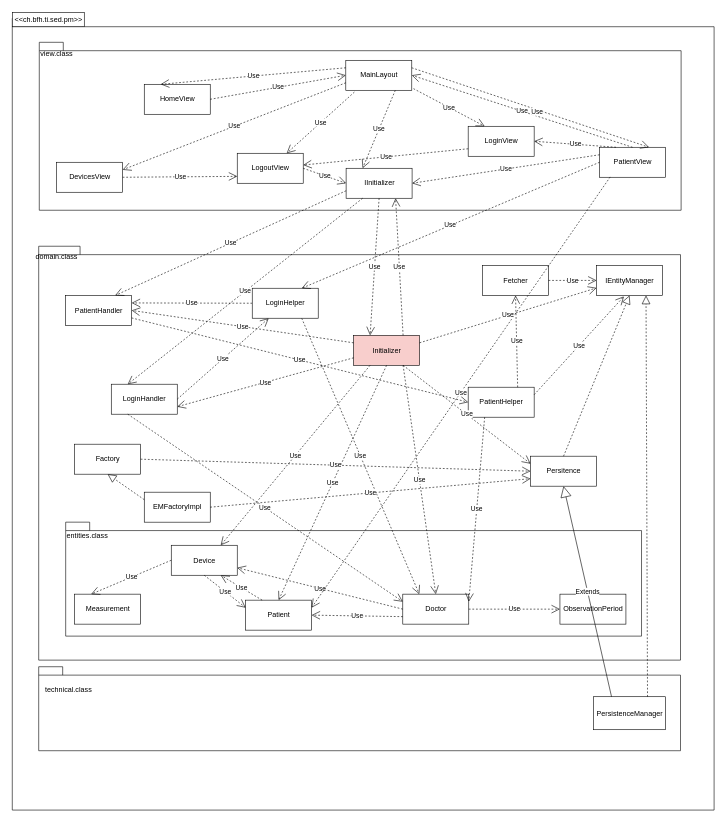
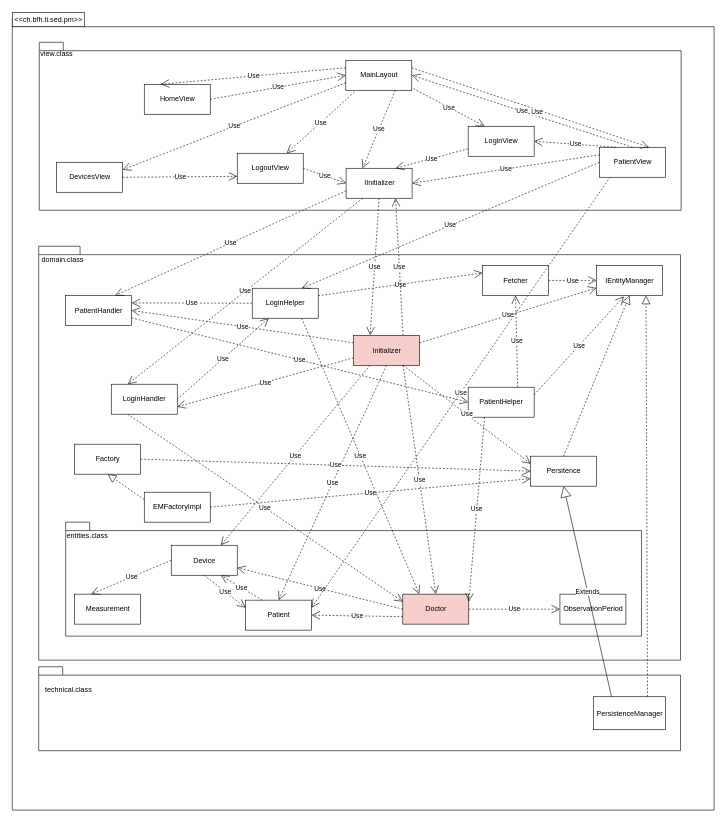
(383, 157) -> (443, 156)
(57, 257) -> (63, 260)
none -> (398, 285)
(436, 609) -> (436, 609)
